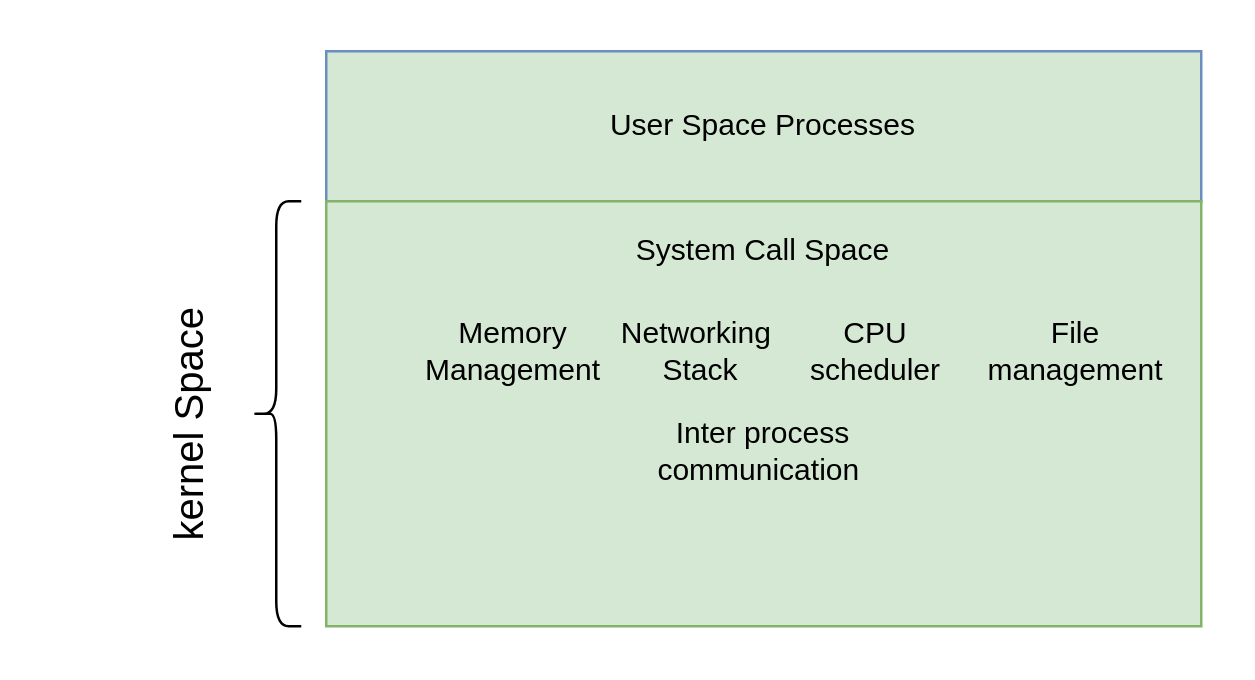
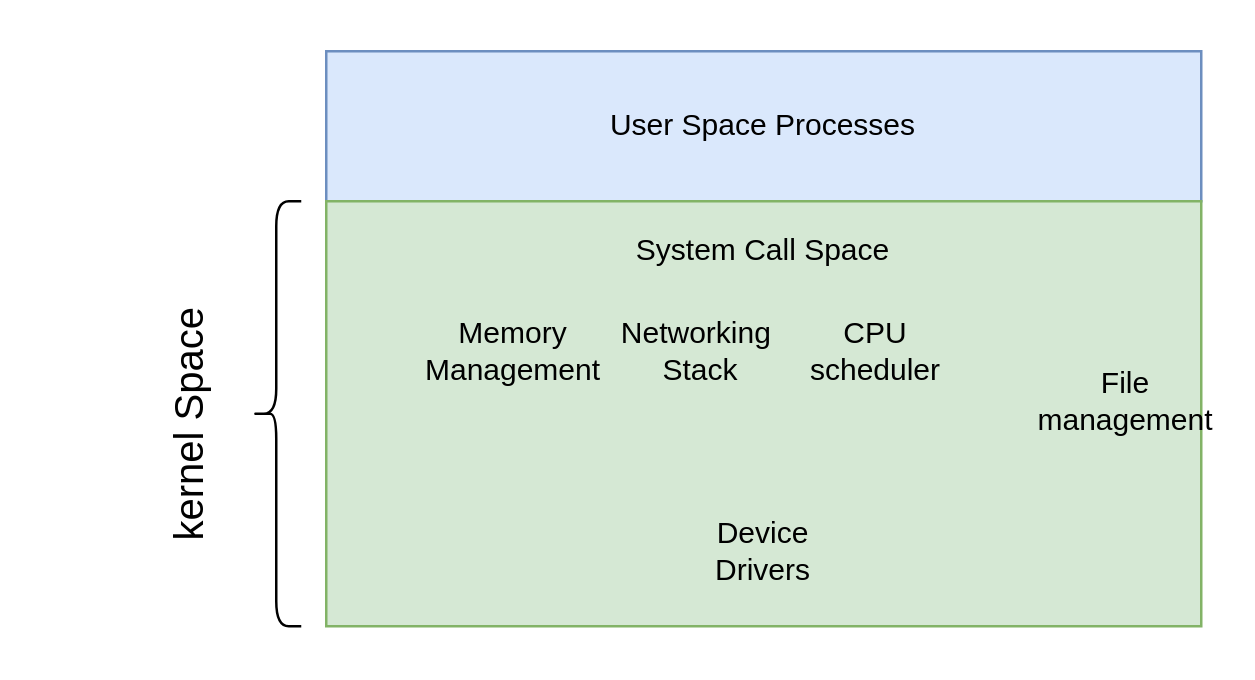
(764, 126) -> (764, 126)
(1076, 351) -> (1126, 401)
(764, 451) -> none
none -> (764, 551)
